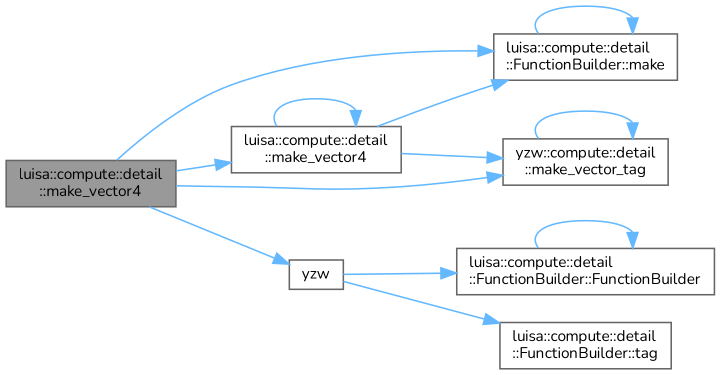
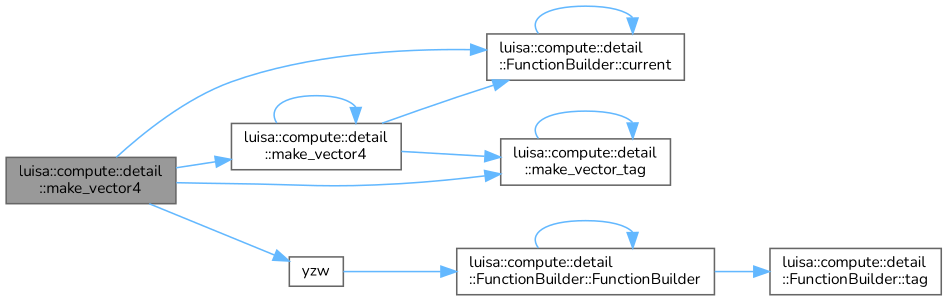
(586, 57) -> (586, 57)
(586, 162) -> (586, 162)
(414, 300) -> (734, 272)
